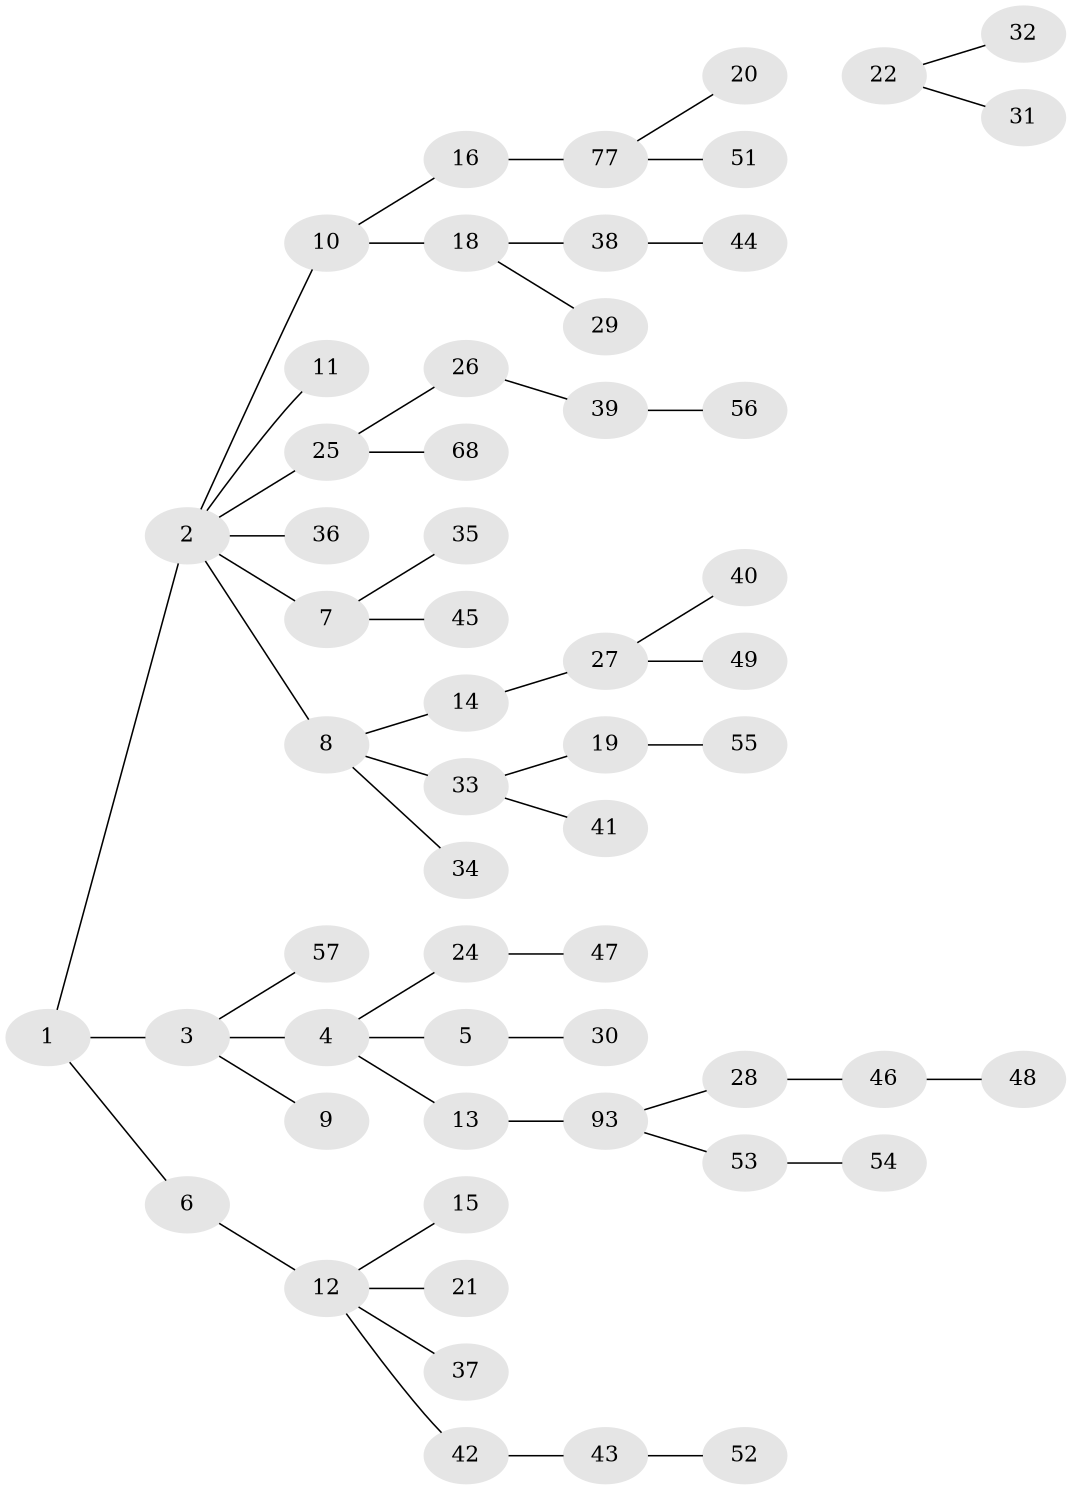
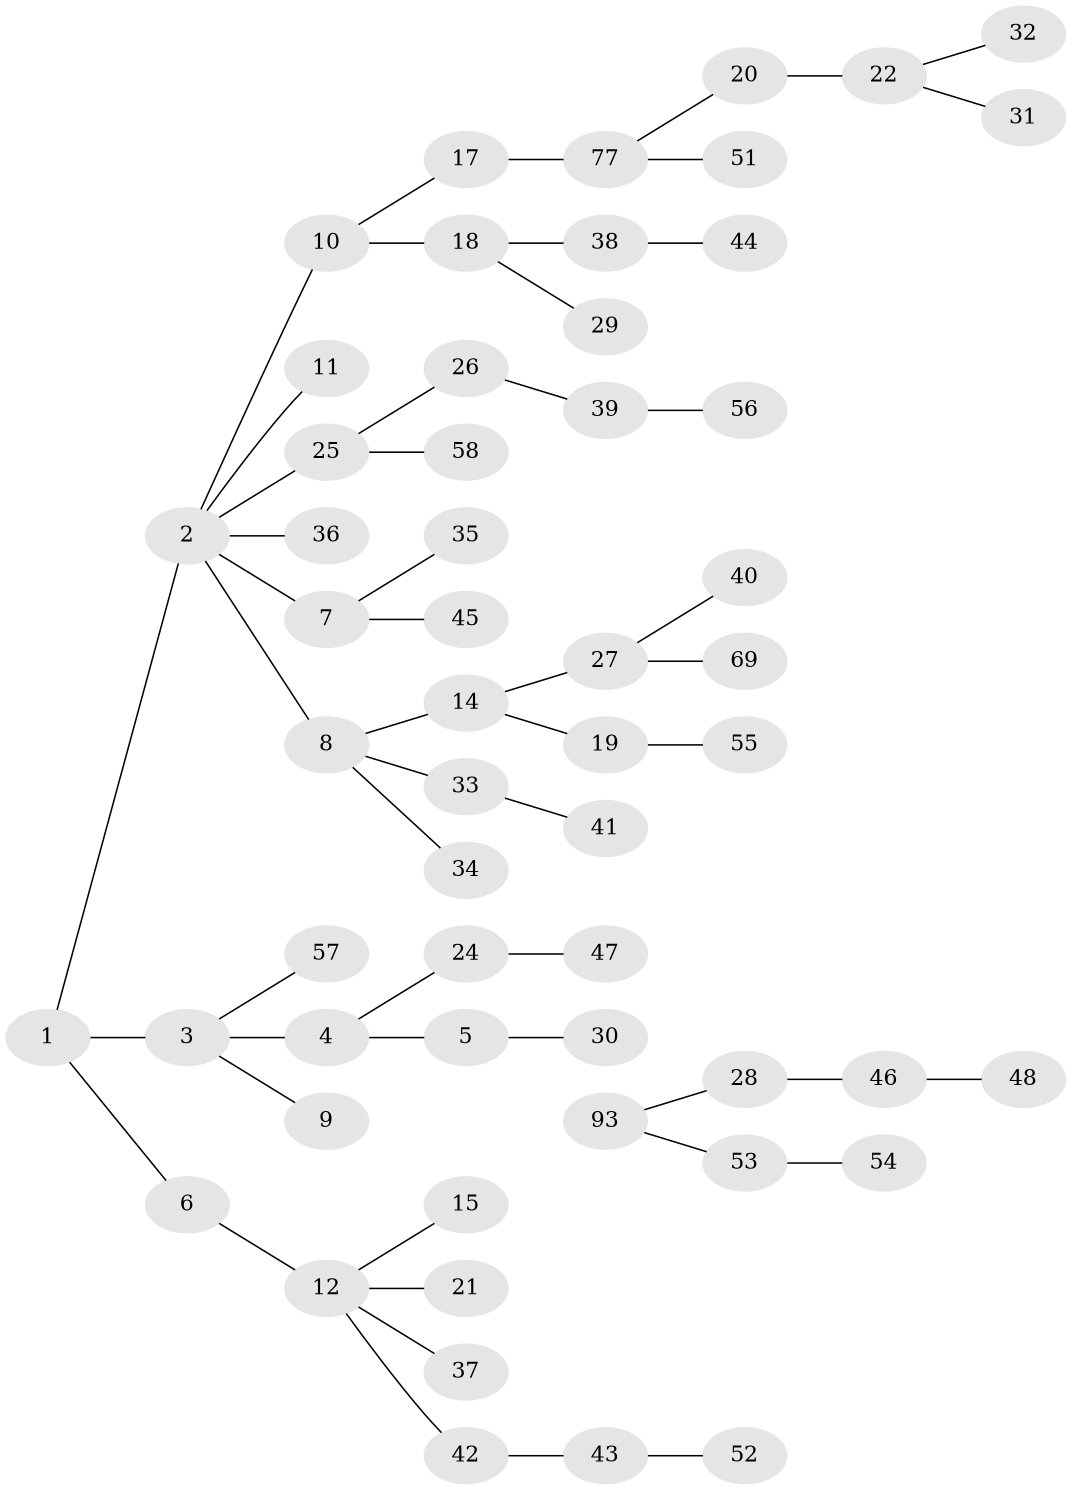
none -> (815, 76)
(466, 160) -> (466, 160)
(466, 452) -> (466, 452)
(745, 661) -> (745, 661)
(536, 766) -> (536, 724)
(466, 1121) -> none
